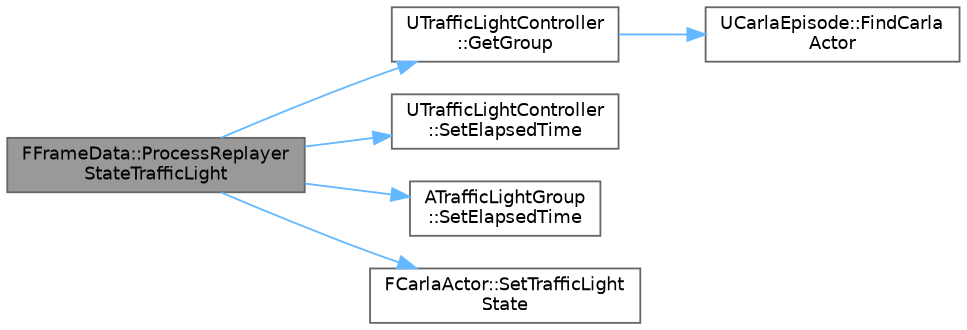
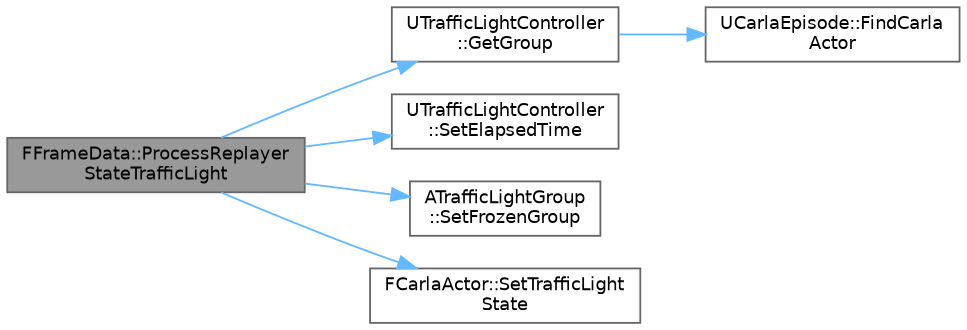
(505, 209) -> (505, 209)
